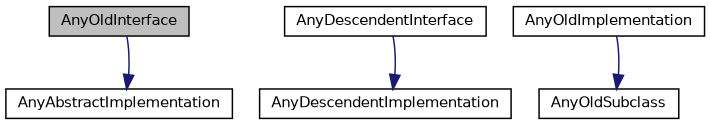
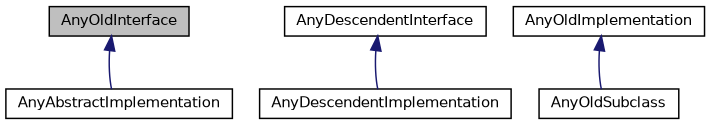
(129, 55) -> (109, 70)
(395, 55) -> (376, 70)
(619, 55) -> (599, 70)
